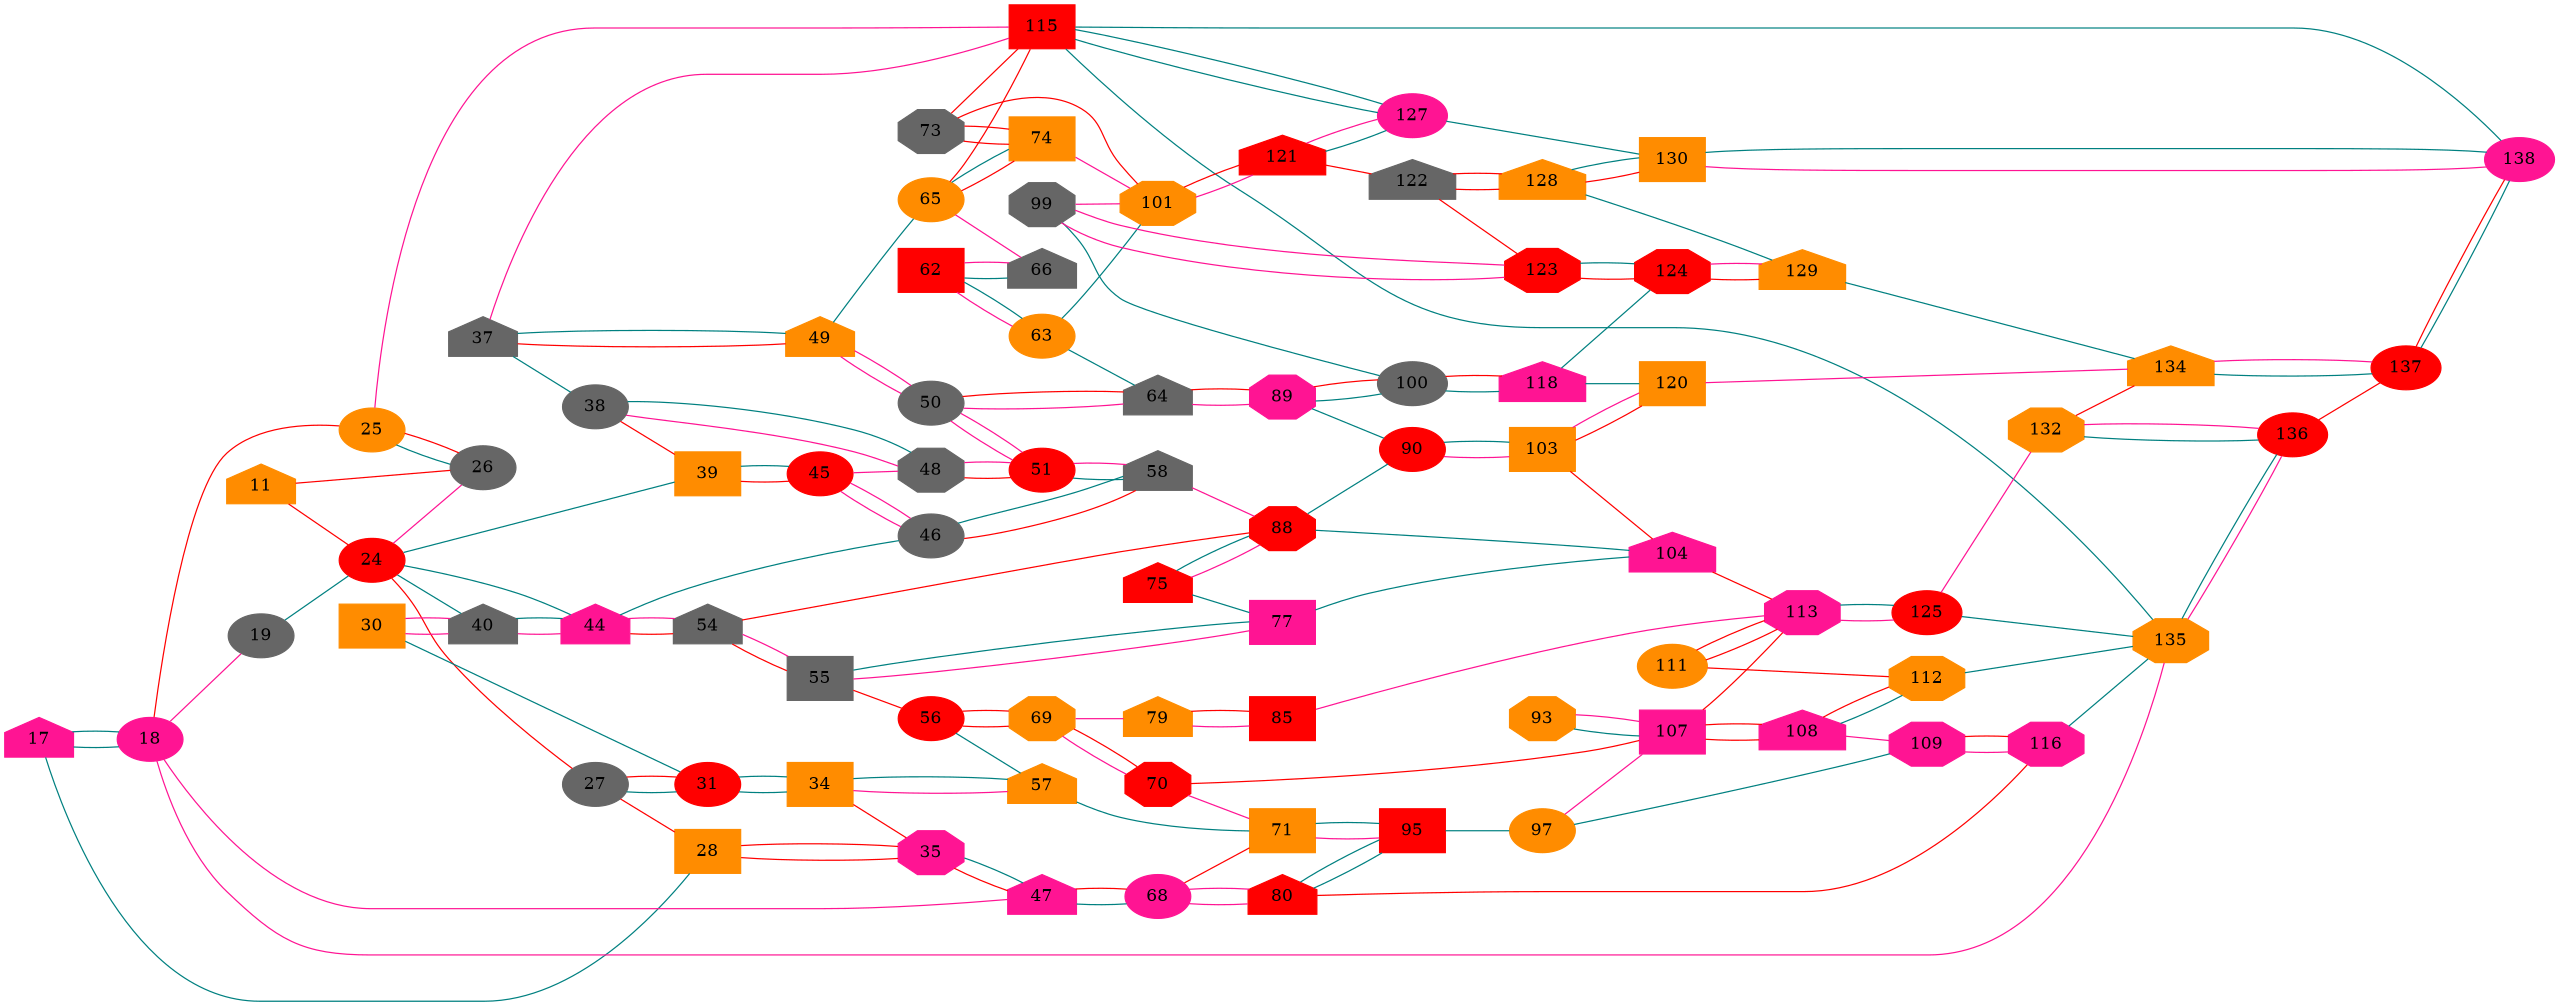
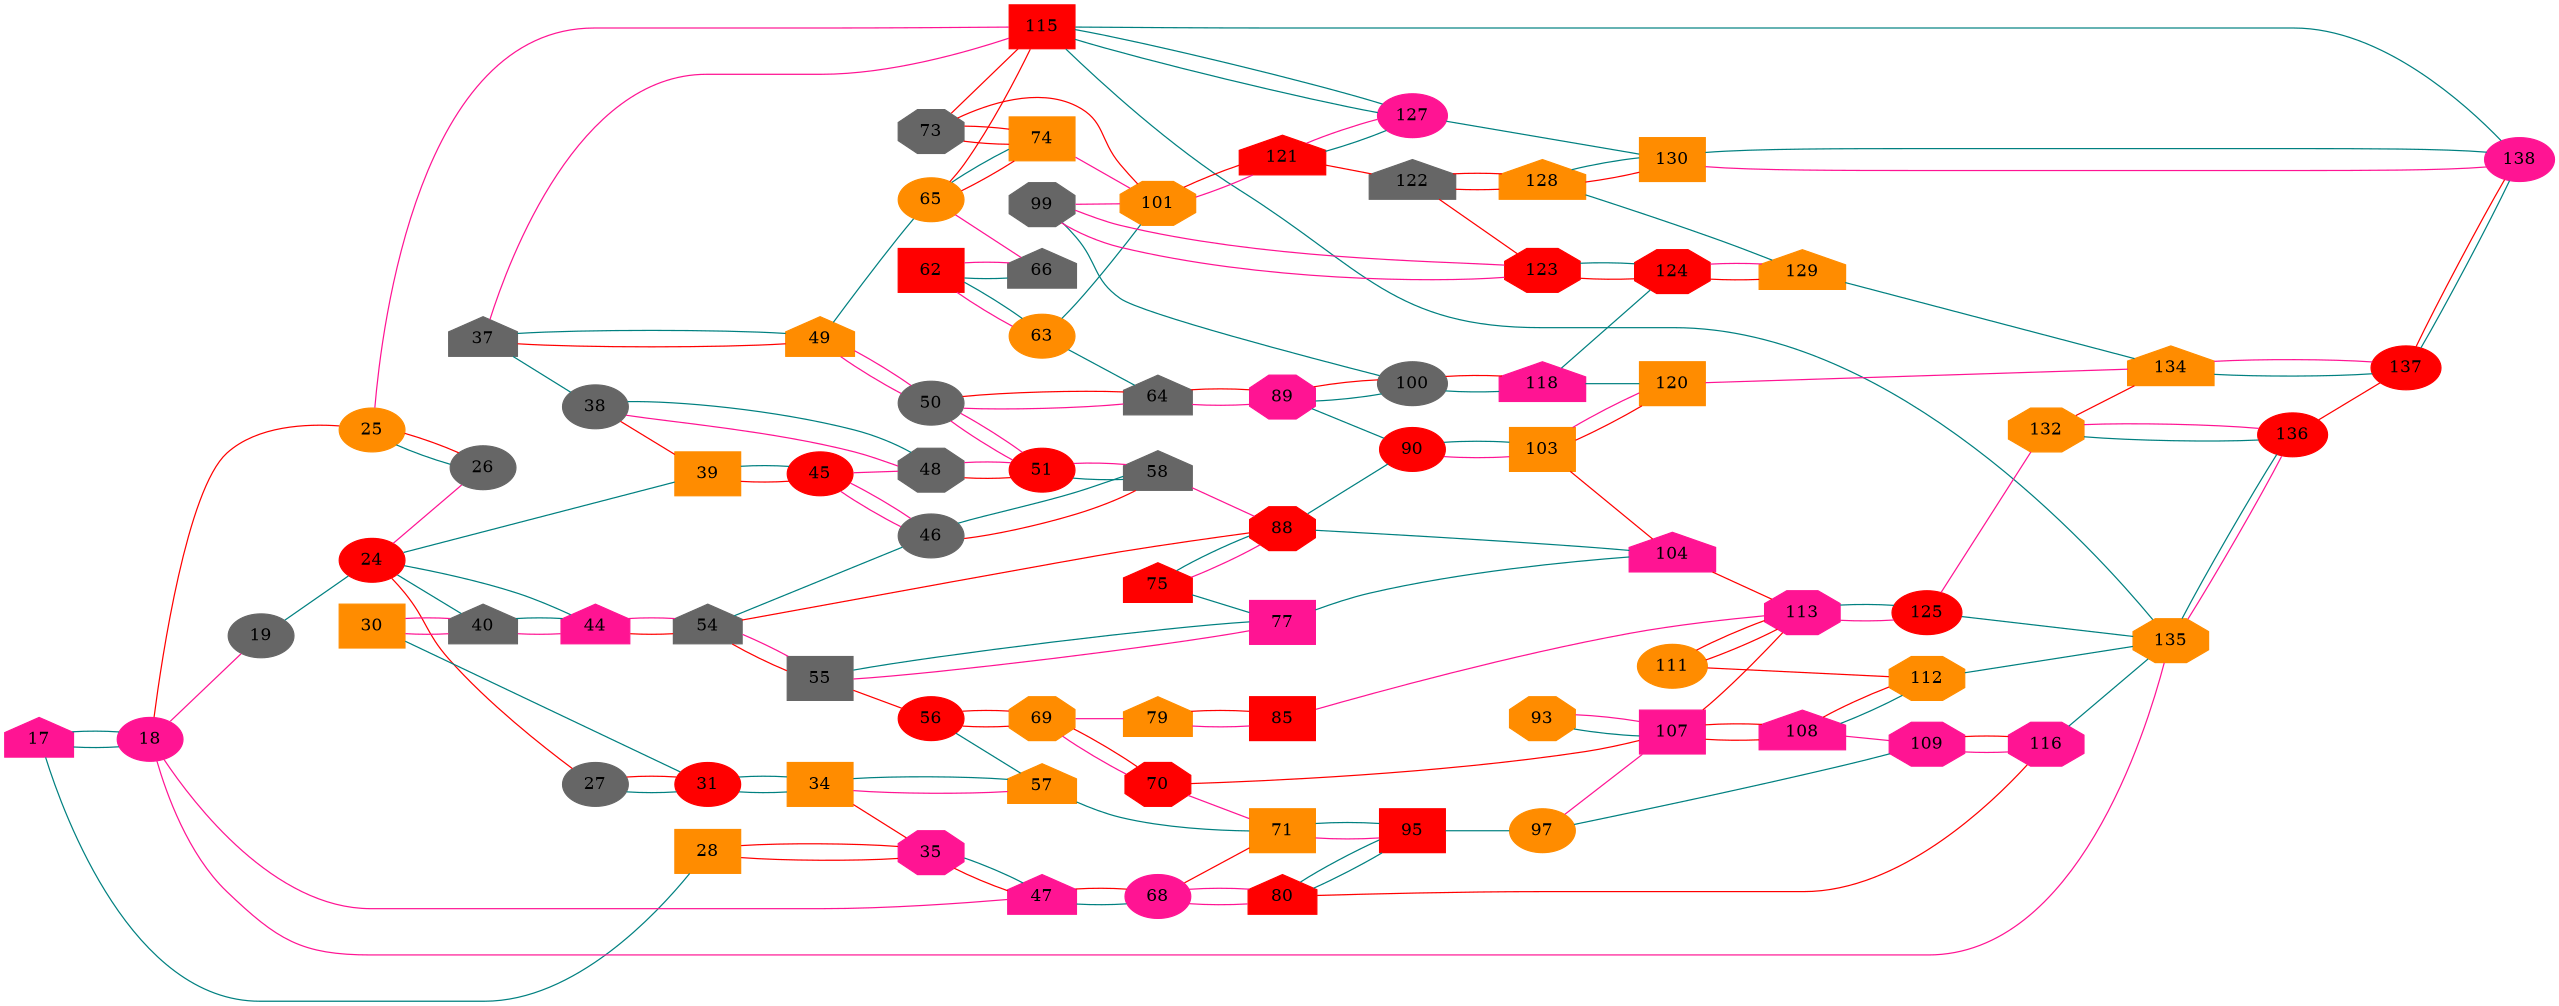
(261, 486) -> none
(757, 569) -> (818, 581)
(648, 816) -> none
